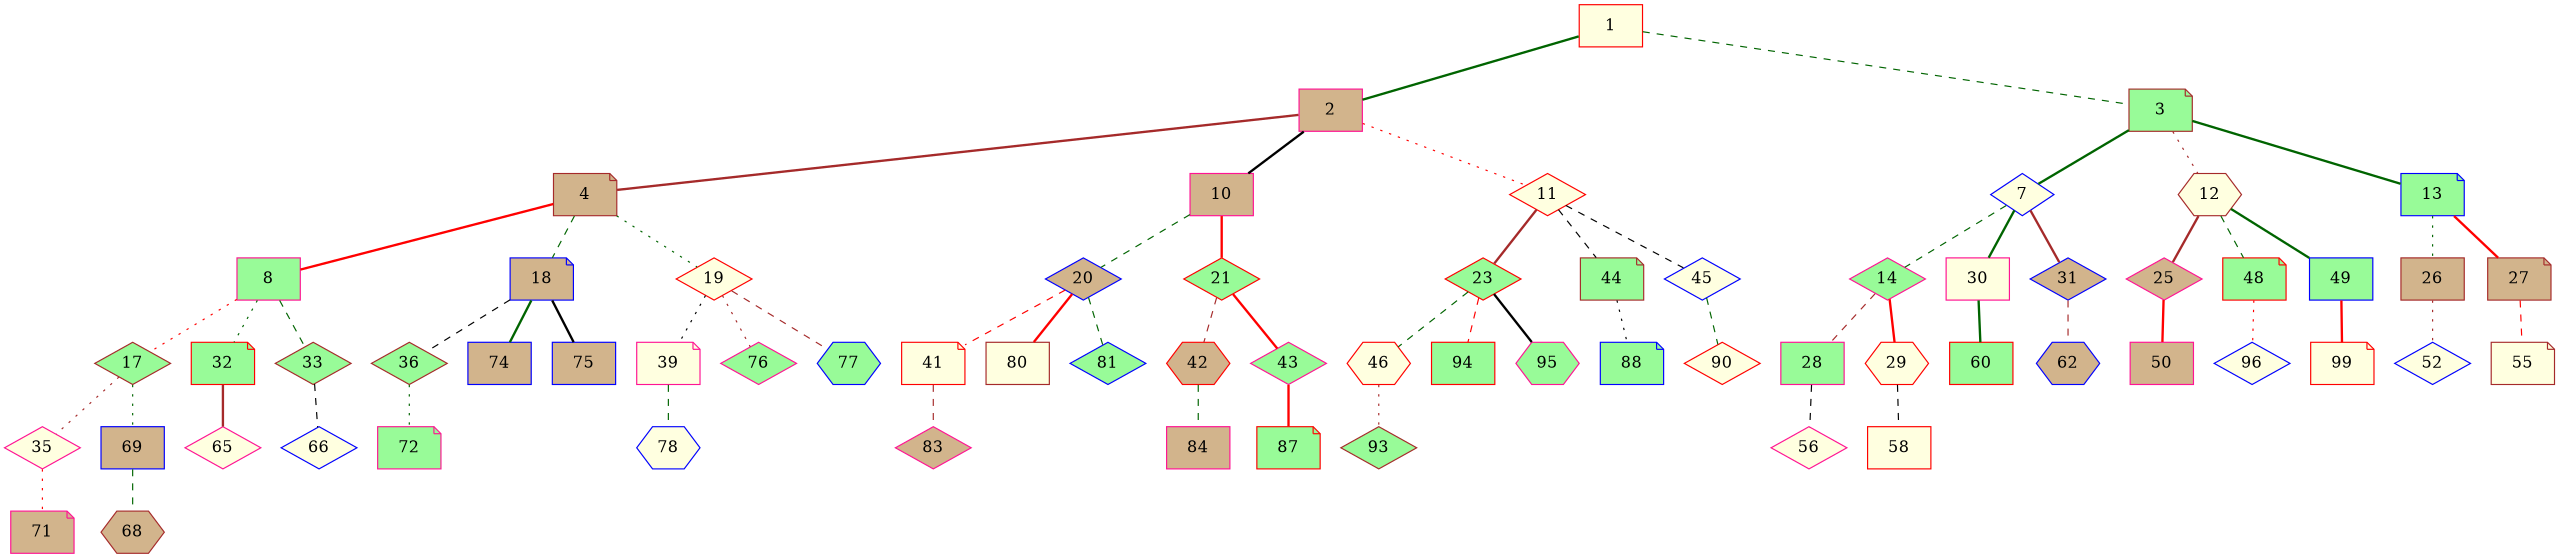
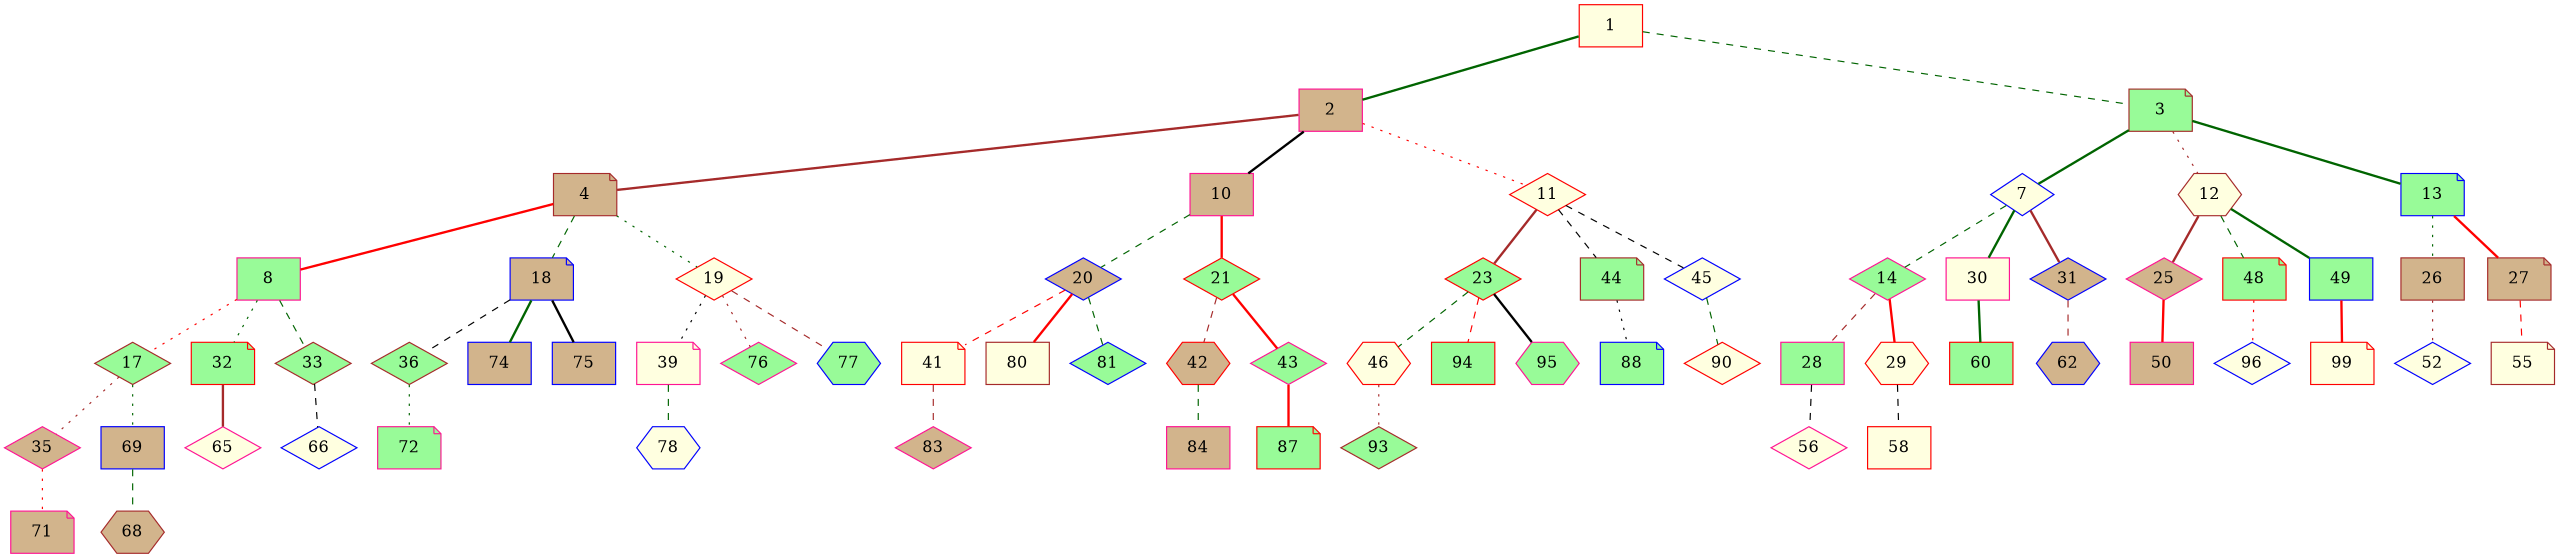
(42, 448) -> (42, 448)
